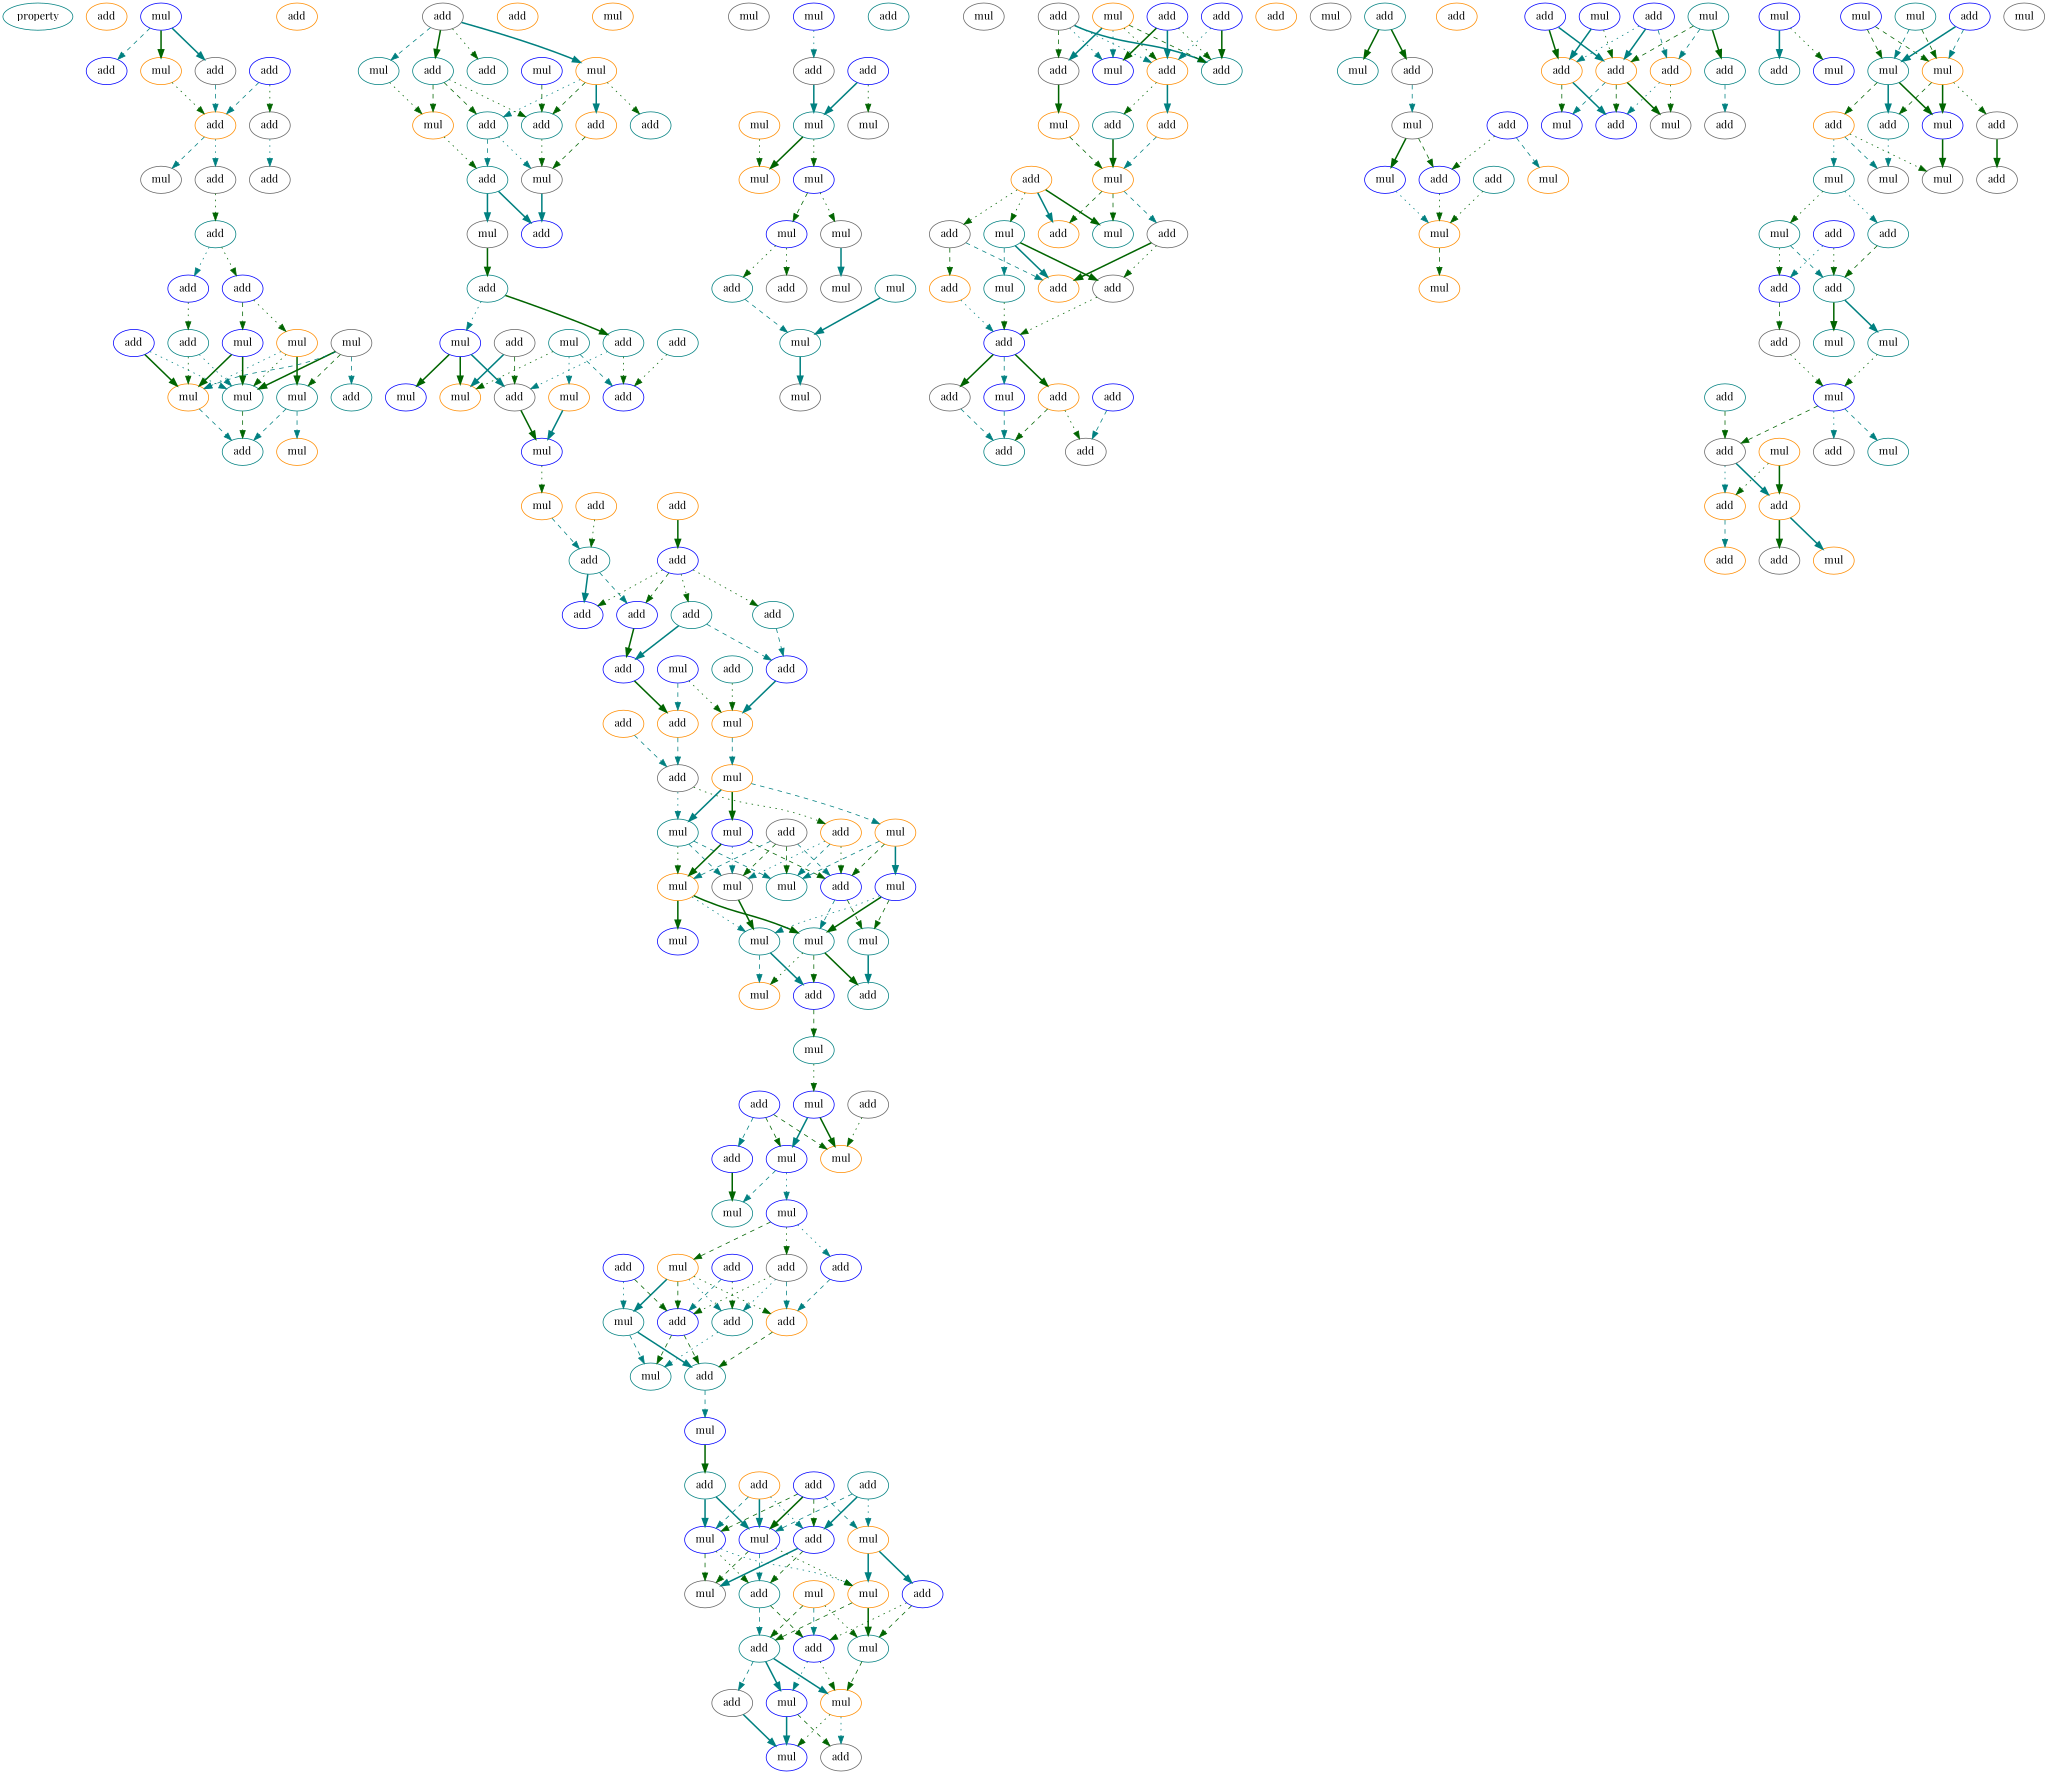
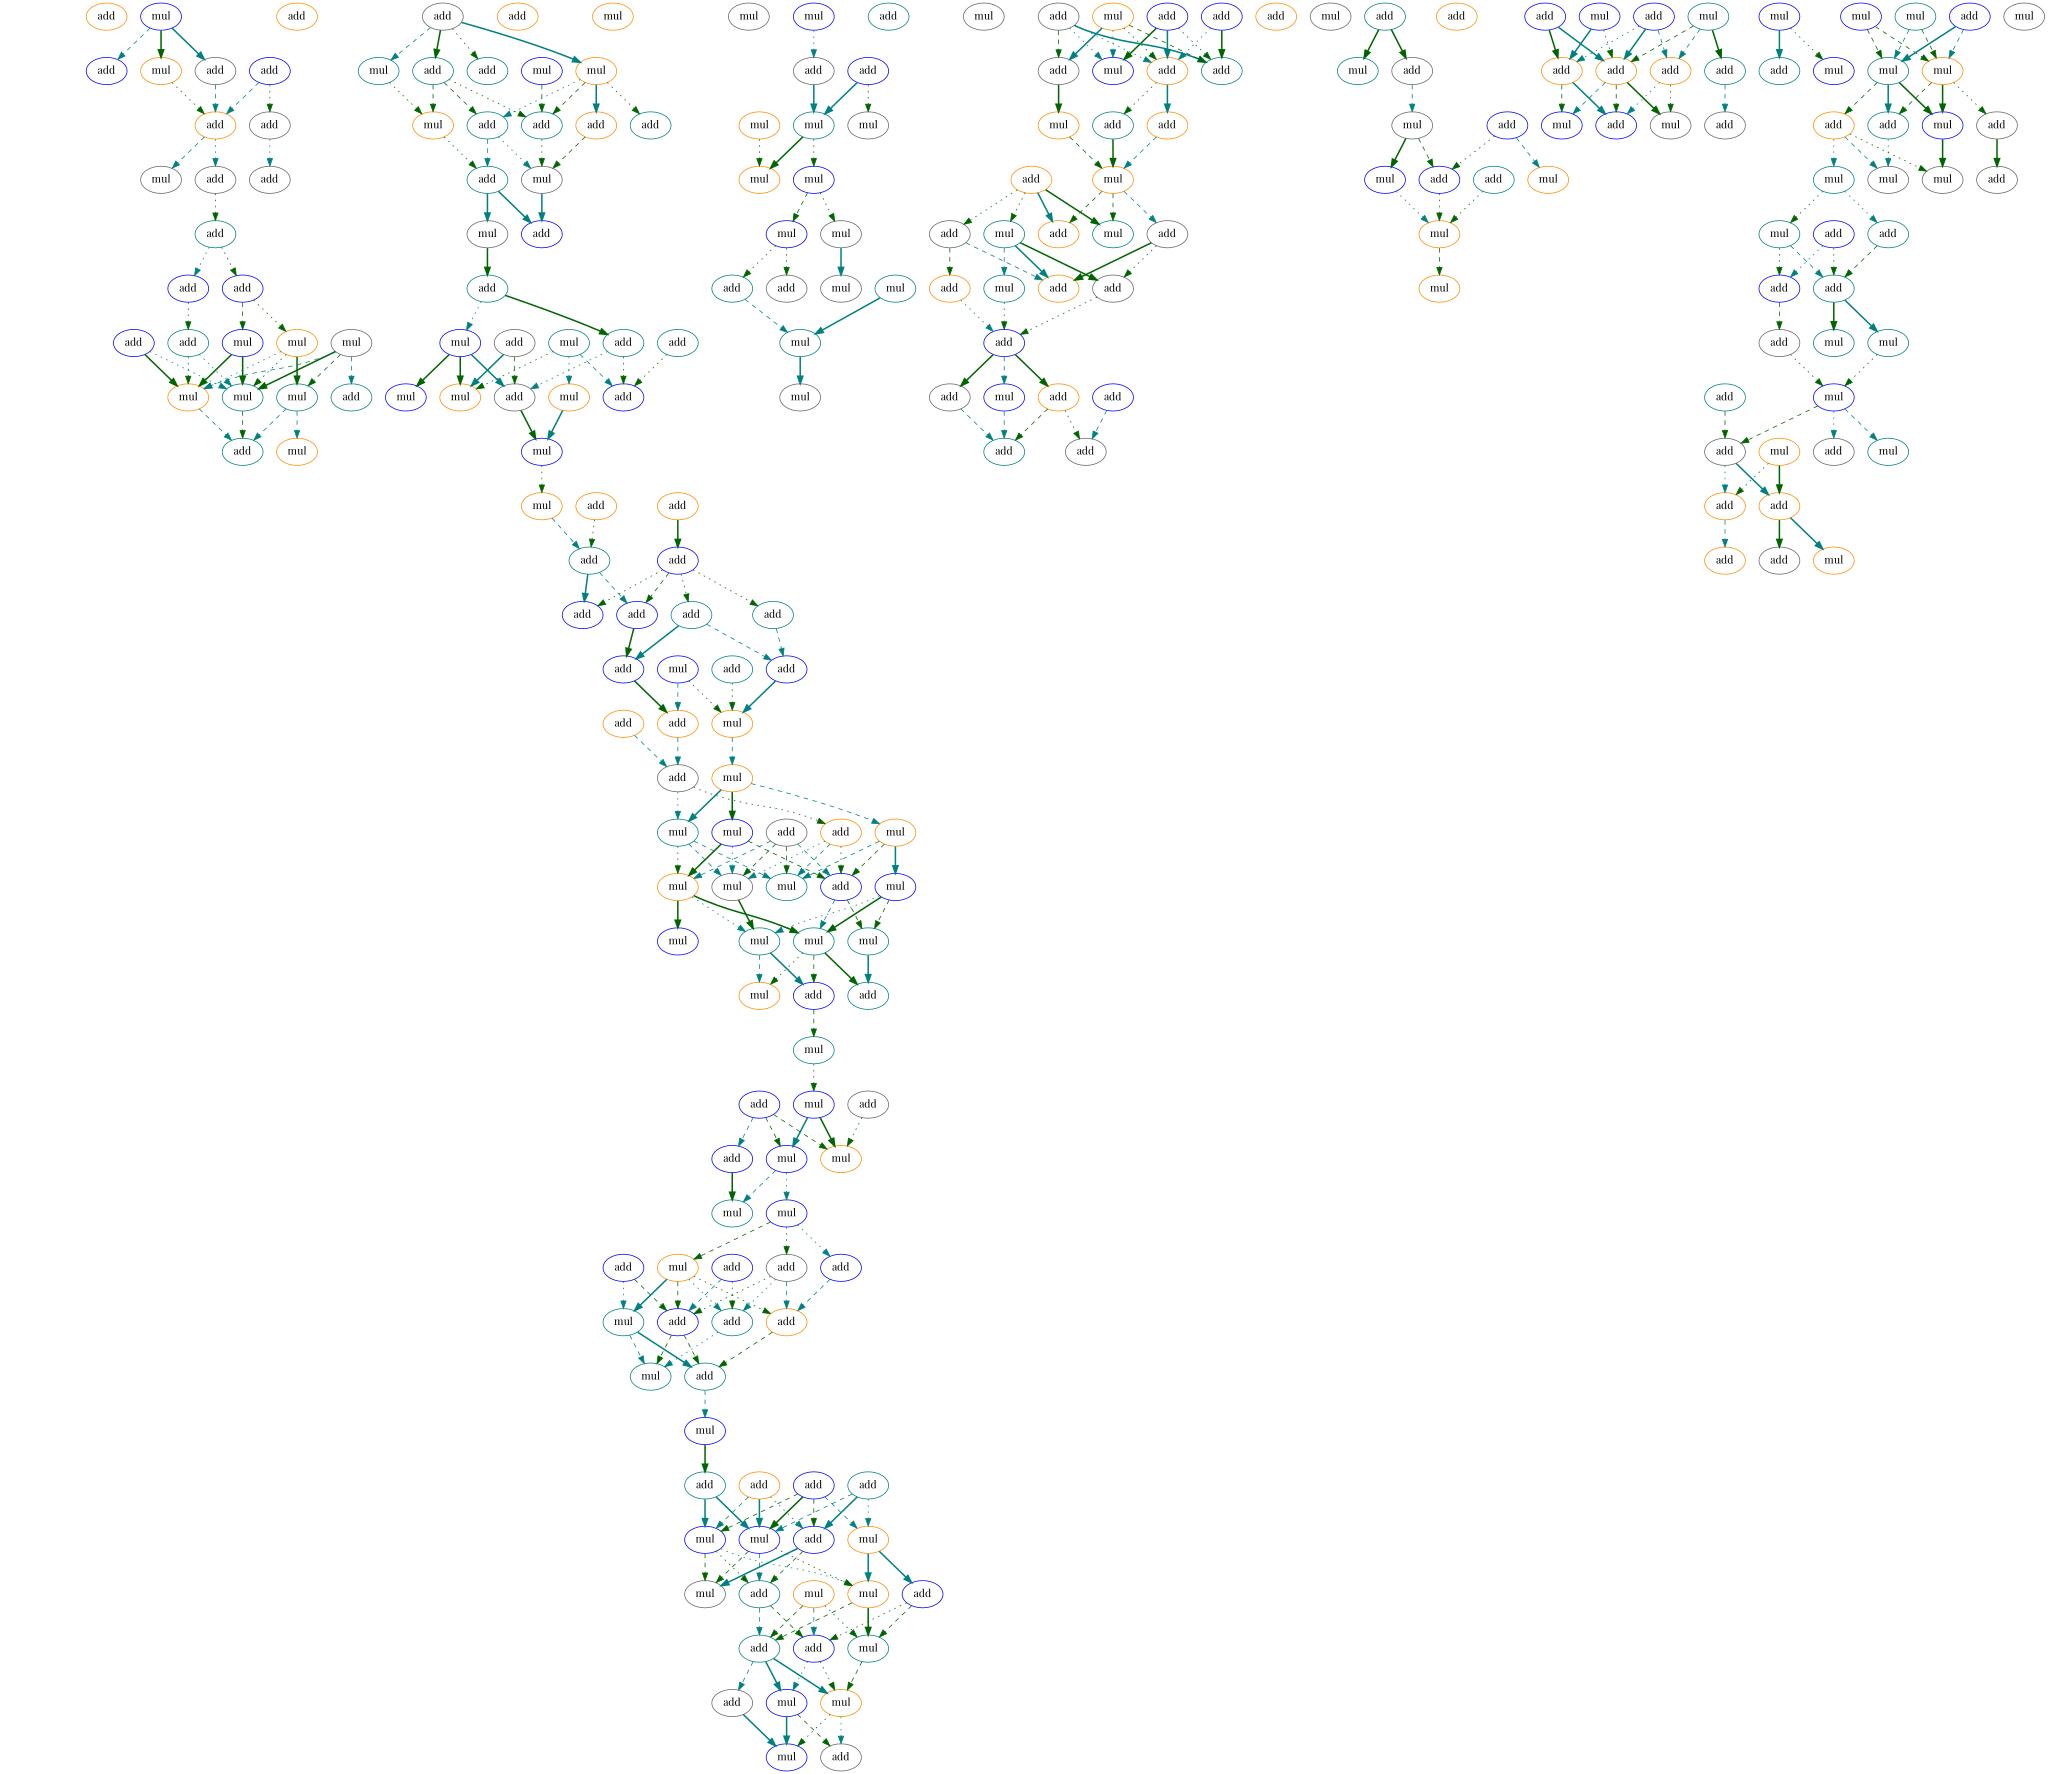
(38, 17) -> none
